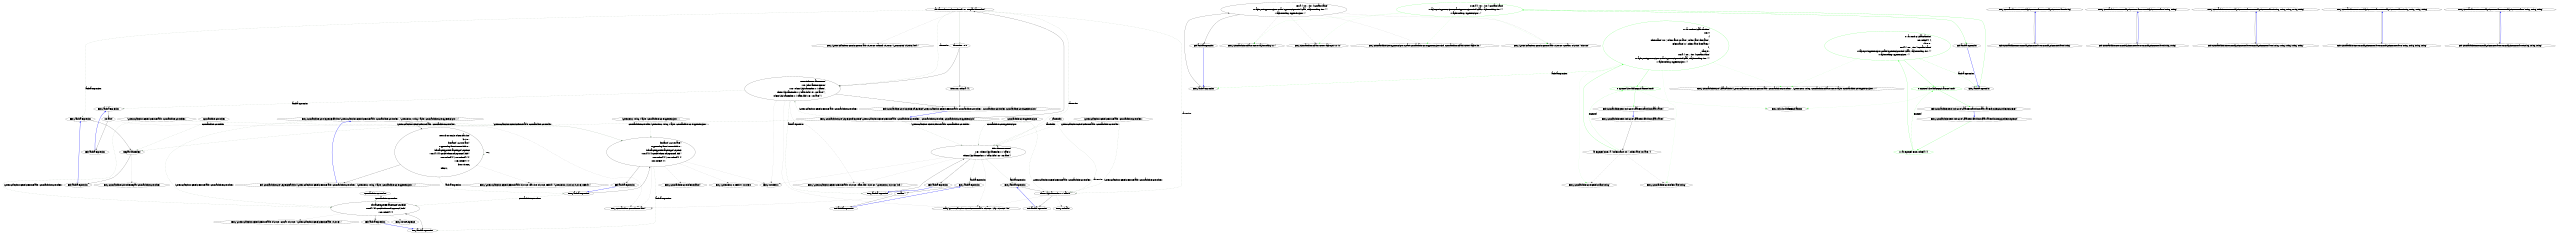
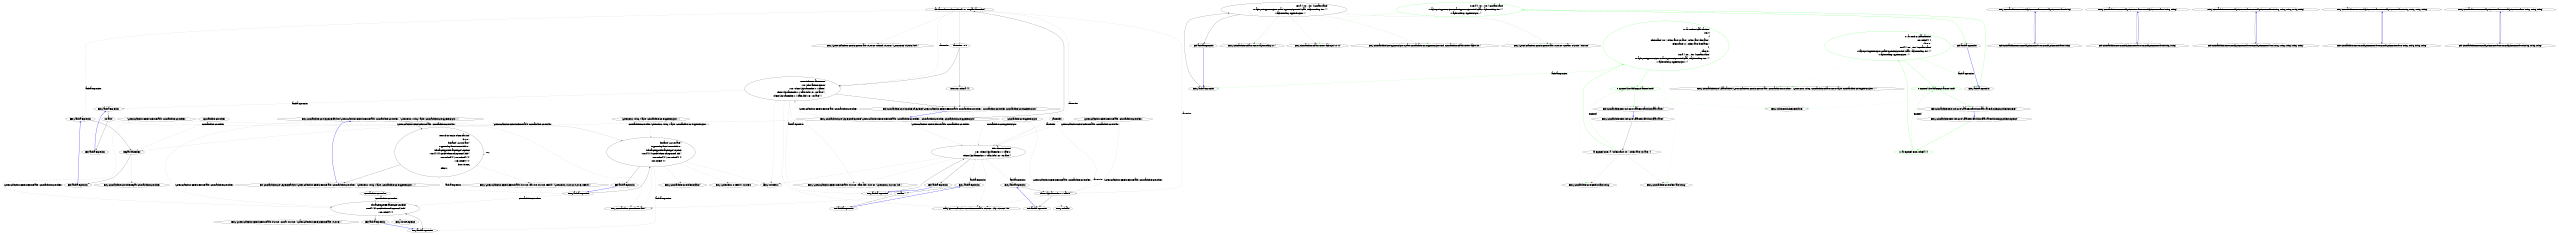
(1787, 109) -> (1787, 109)
